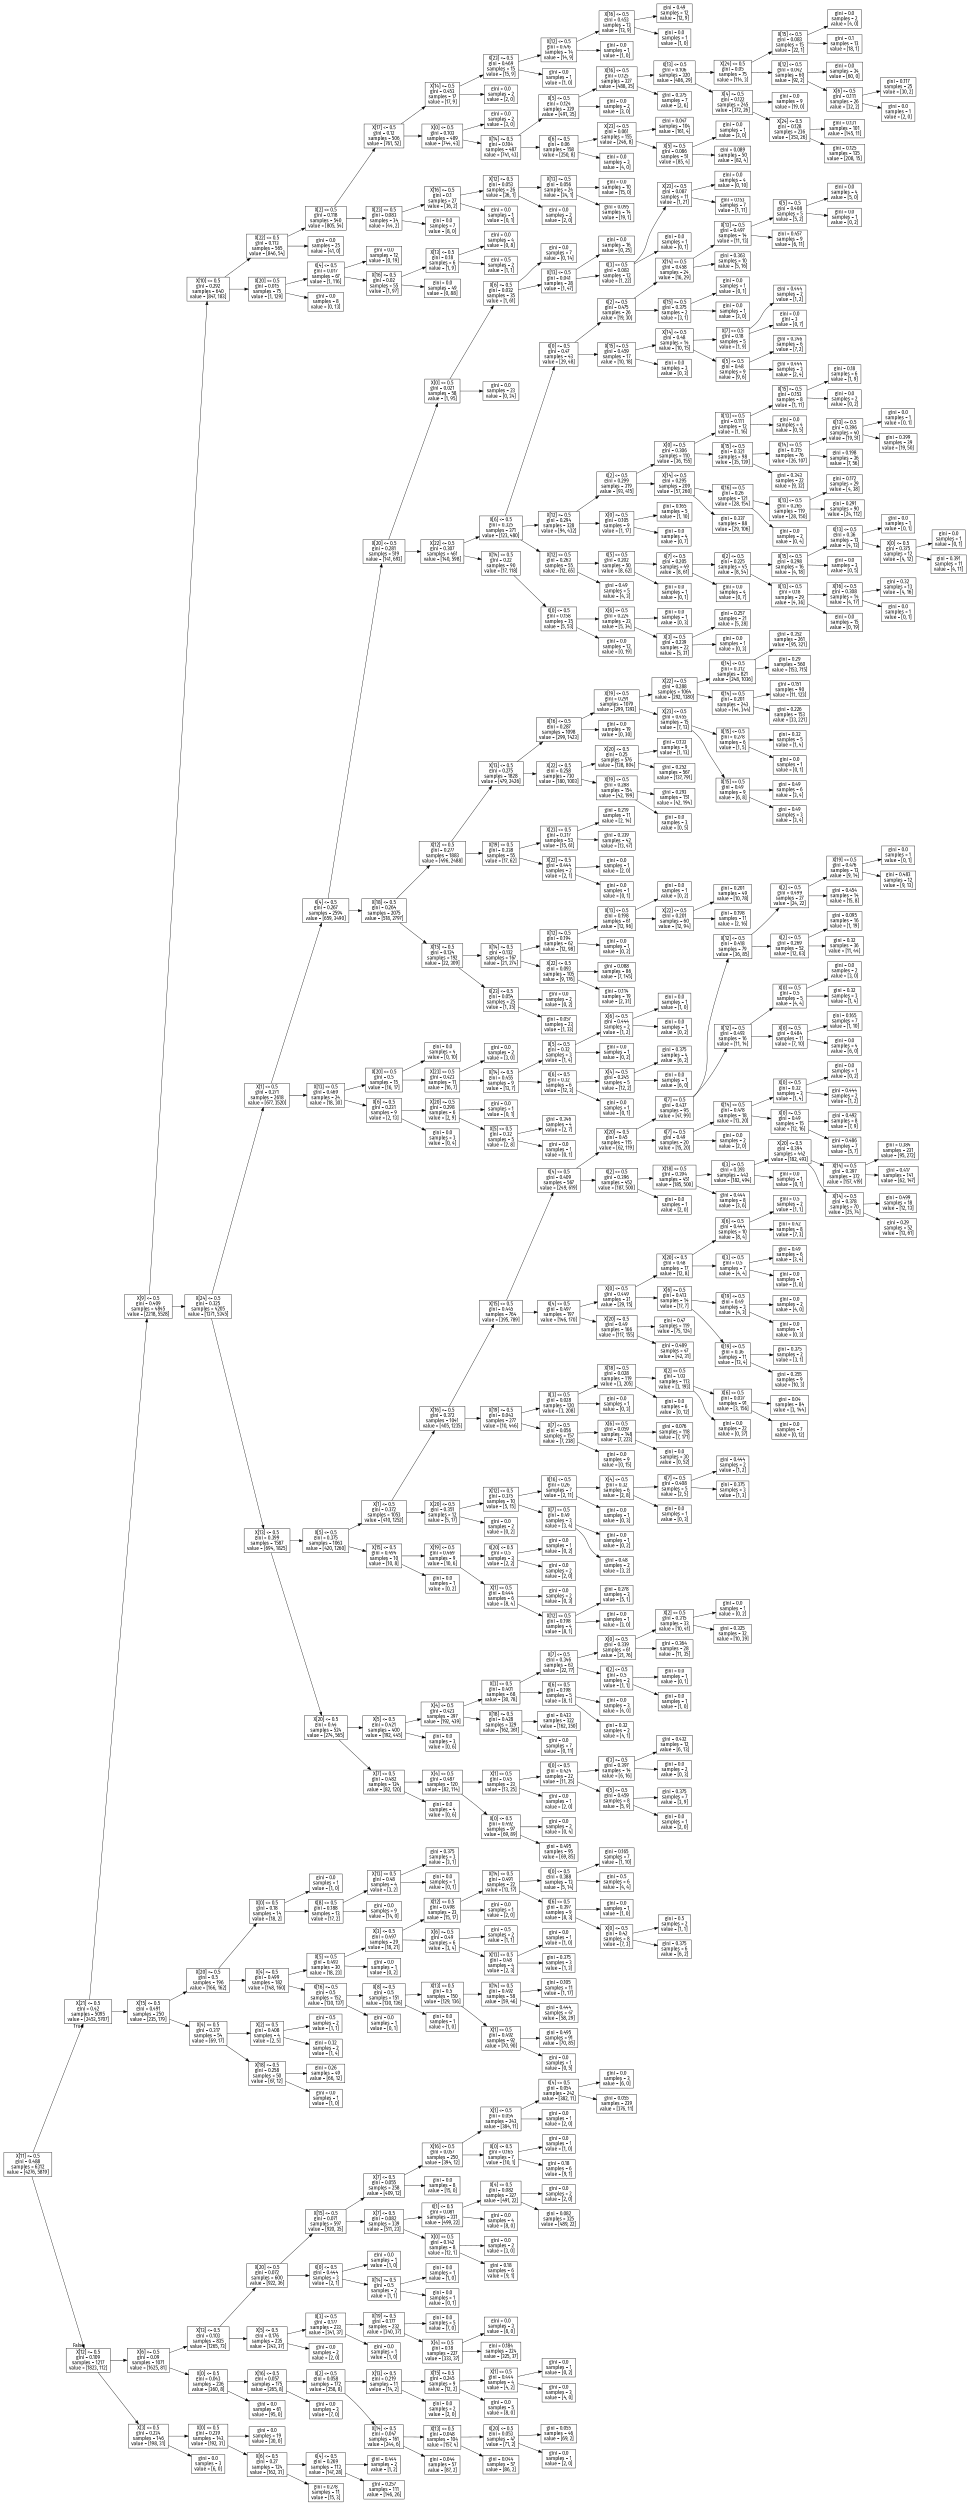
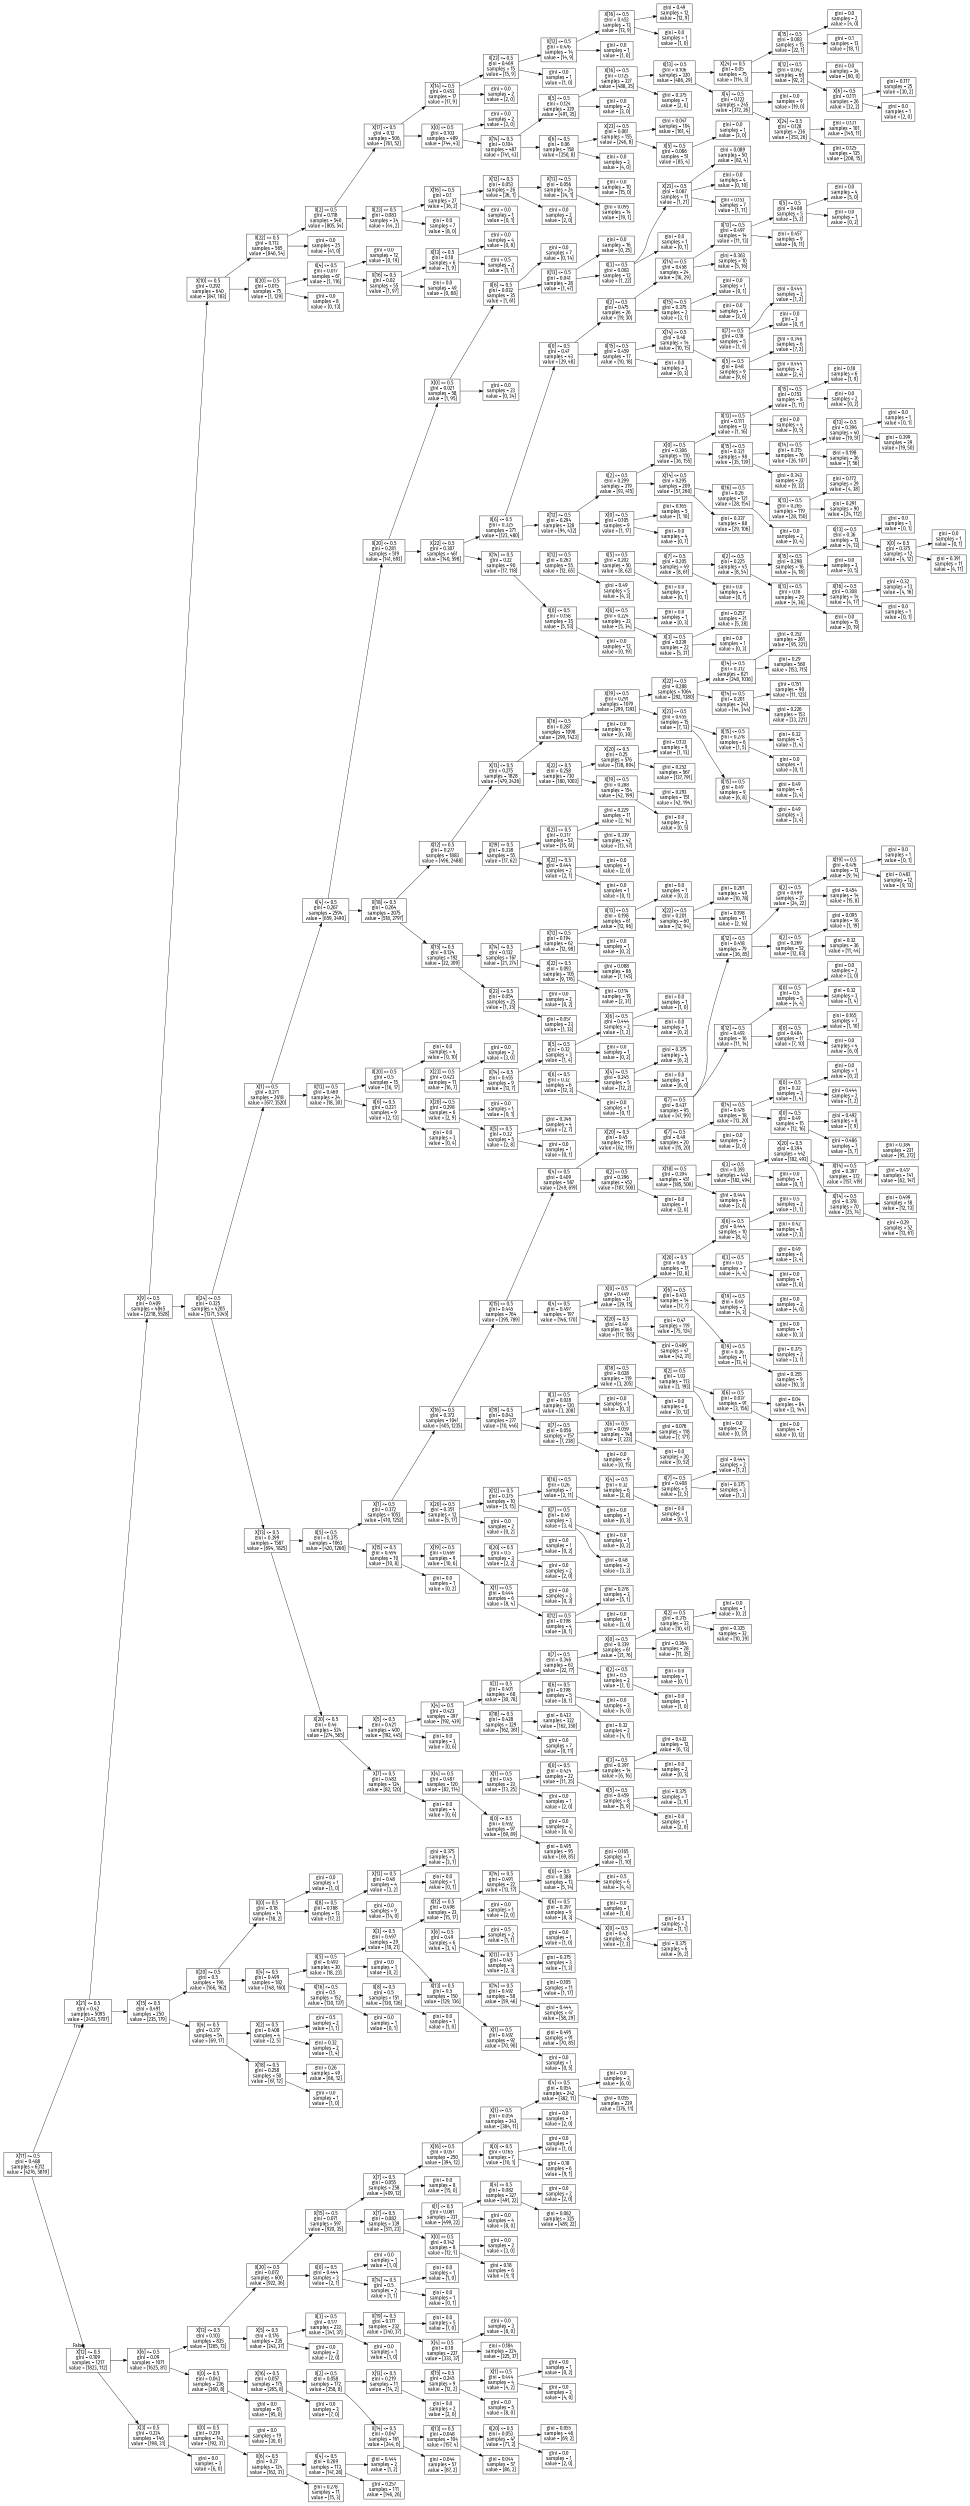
(702, 155) -> (700, 174)
(529, 545) -> (528, 563)
(617, 816) -> (617, 816)
(412, 1940) -> (417, 1965)
